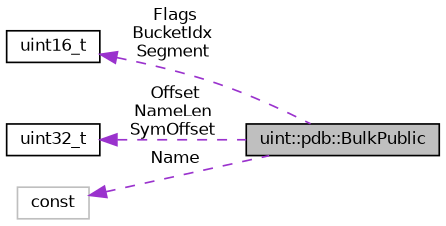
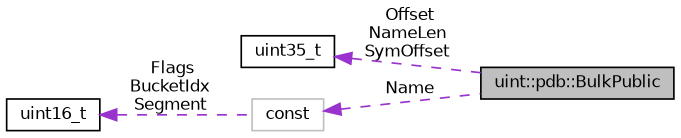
(216, 83) -> (184, 115)
(53, 140) -> (288, 52)
